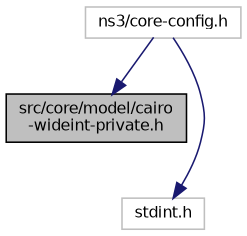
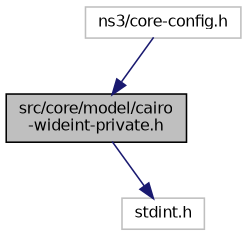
(204, 110) -> (128, 164)
